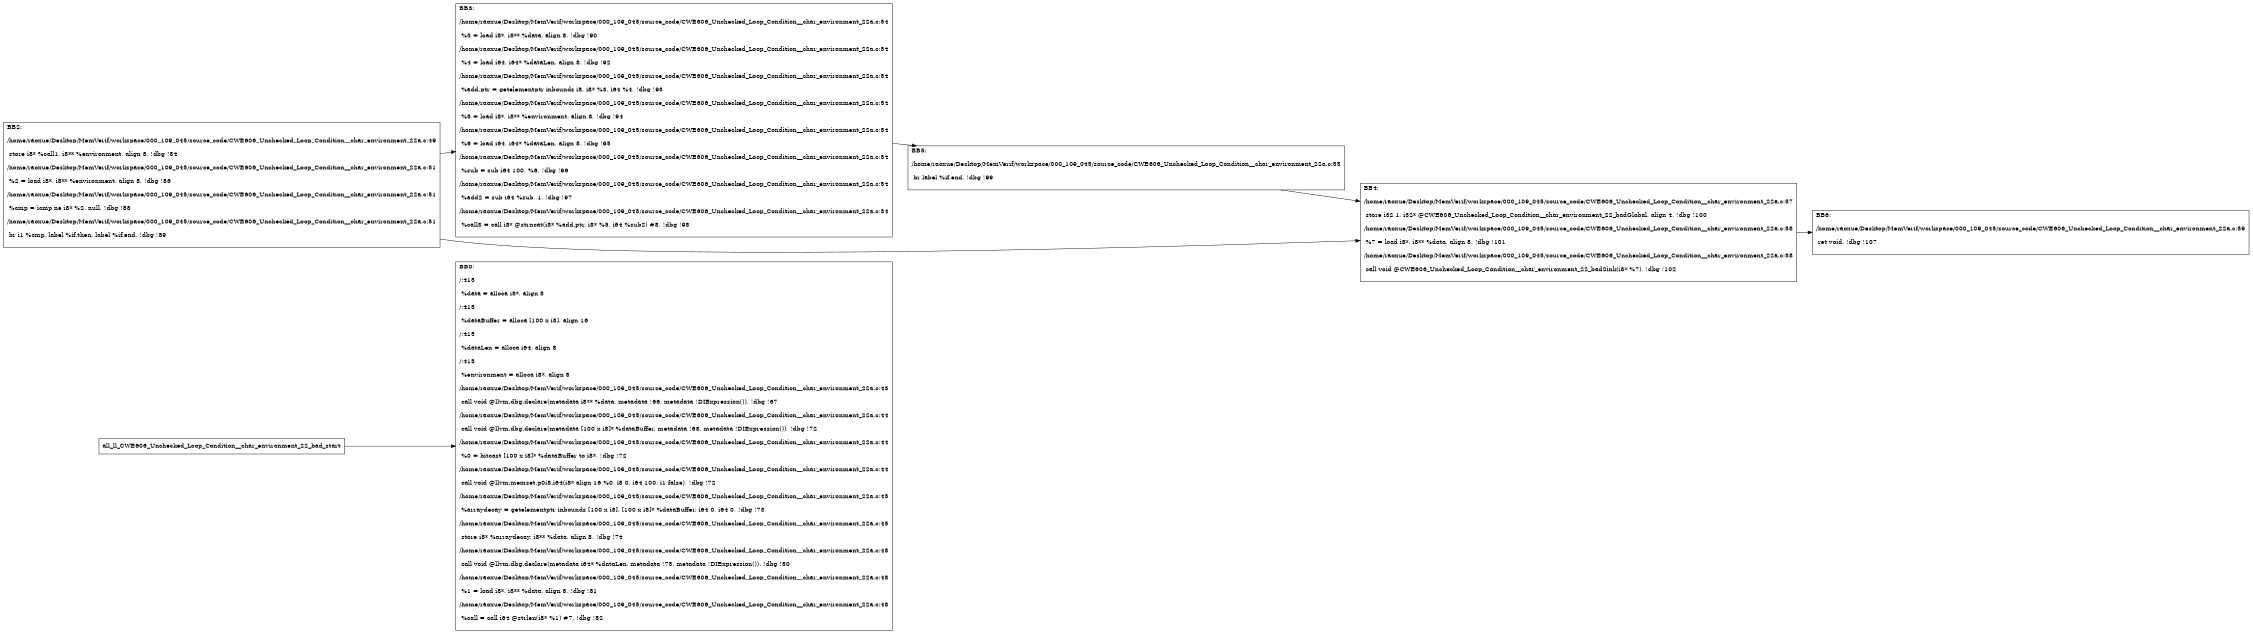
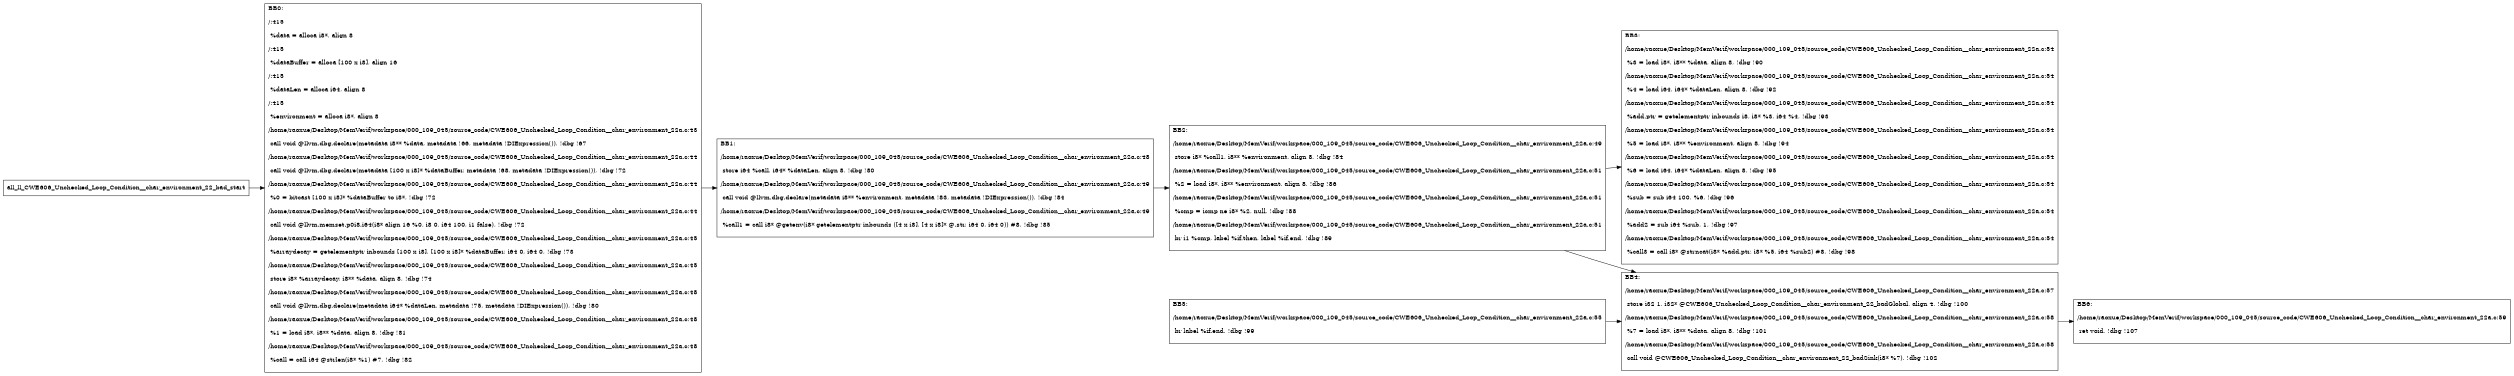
(902, 144) -> none
none -> (935, 188)
